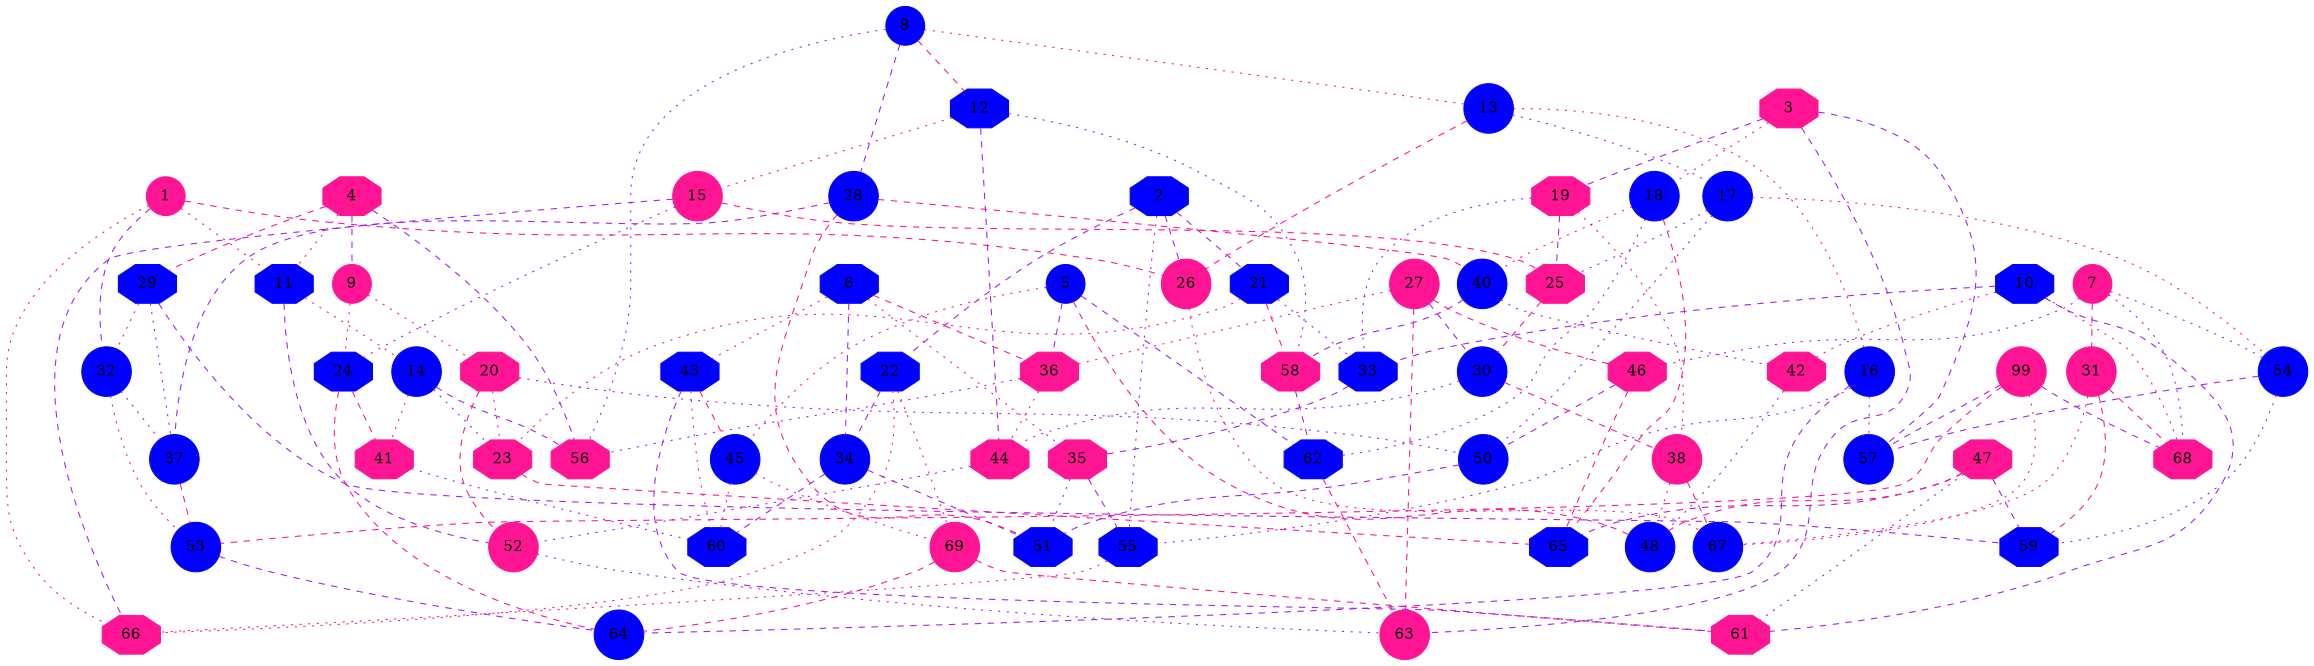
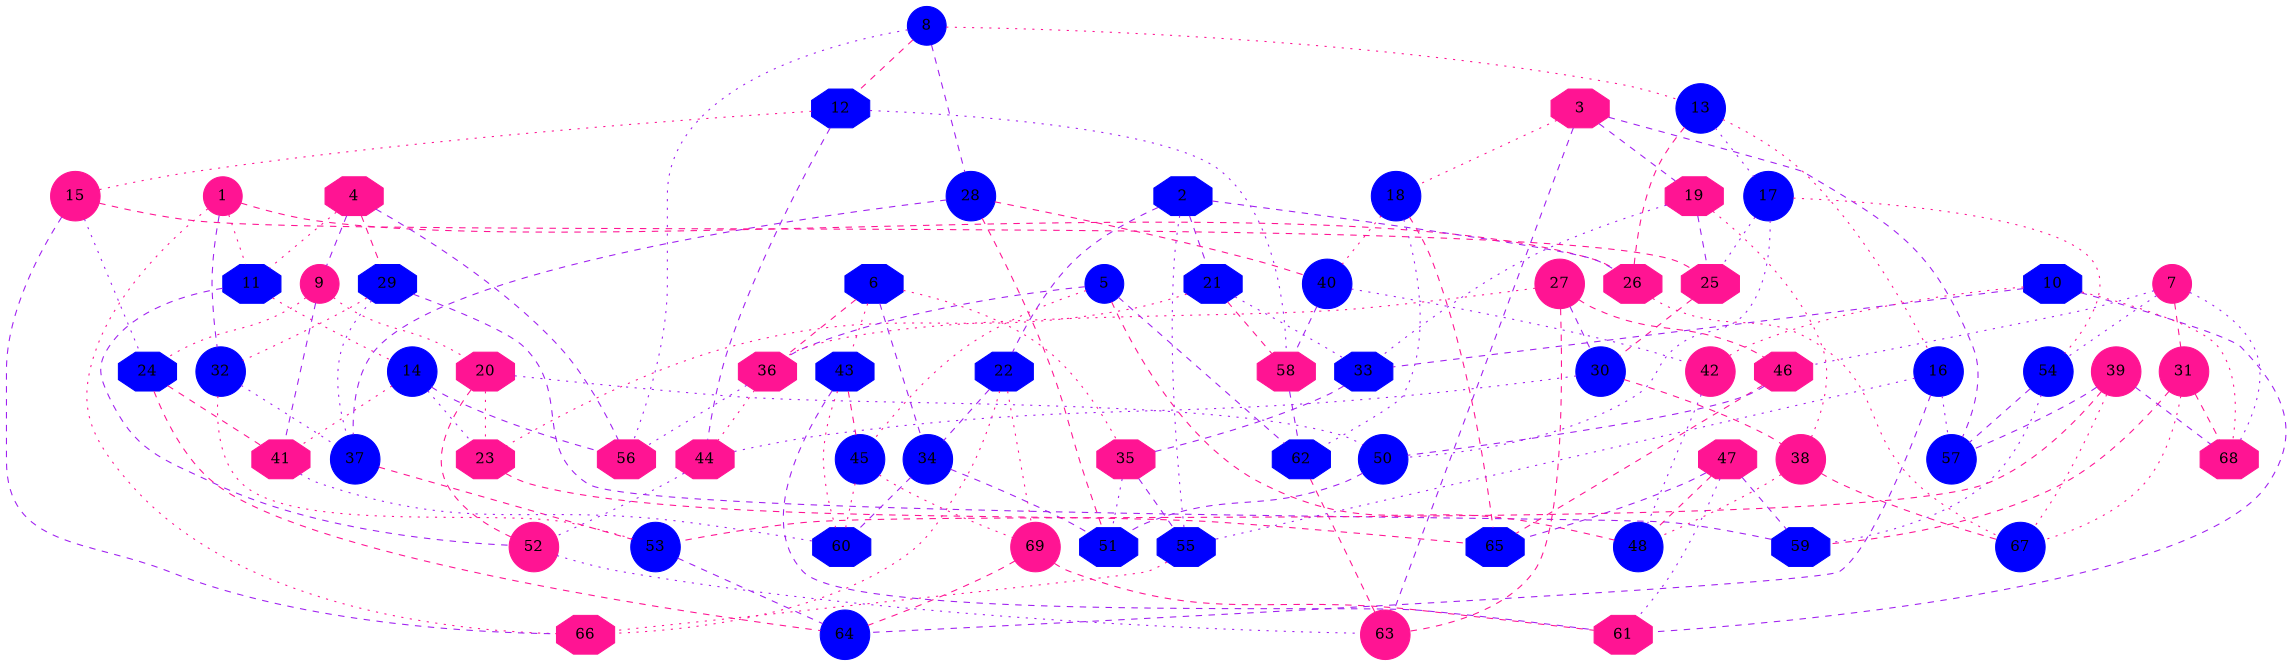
(1186, 284) -> (1633, 284)
none -> (300, 371)
(1796, 372) -> (1710, 372)
(2021, 372) -> (2116, 372)
